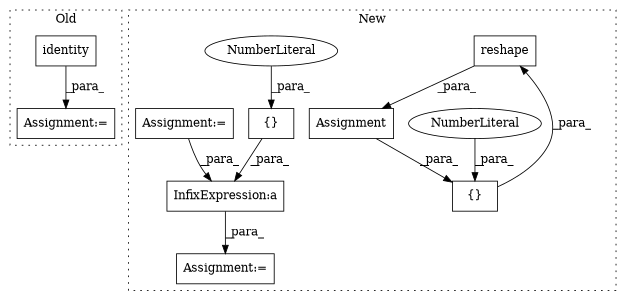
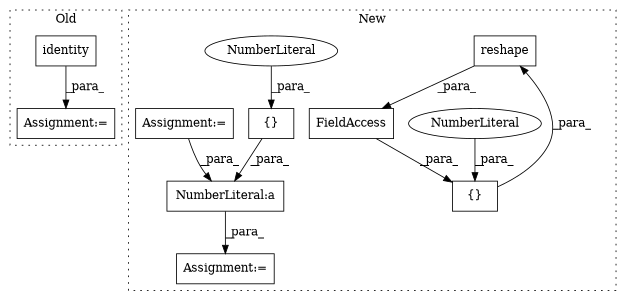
(351, 124) -> (351, 124)
(225, 196) -> (225, 196)
